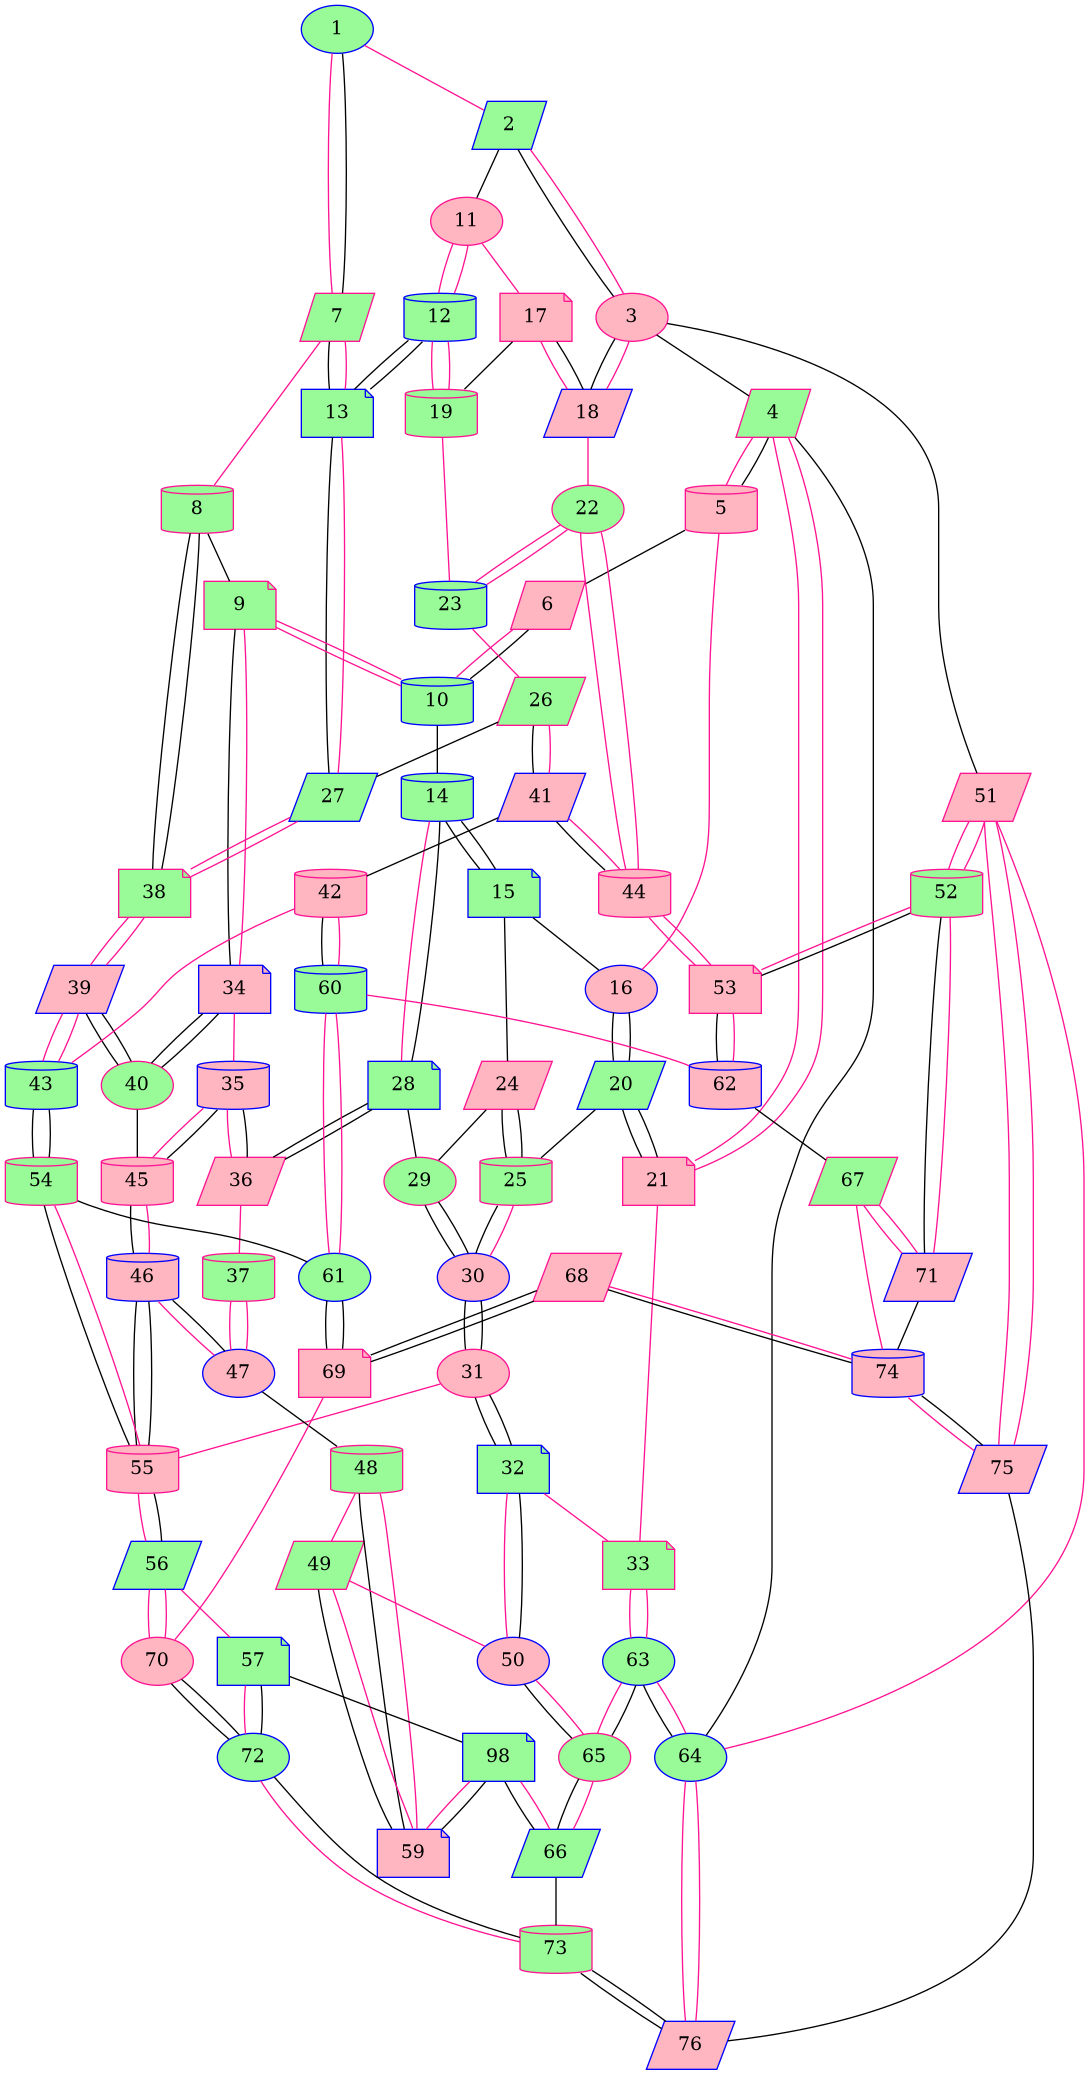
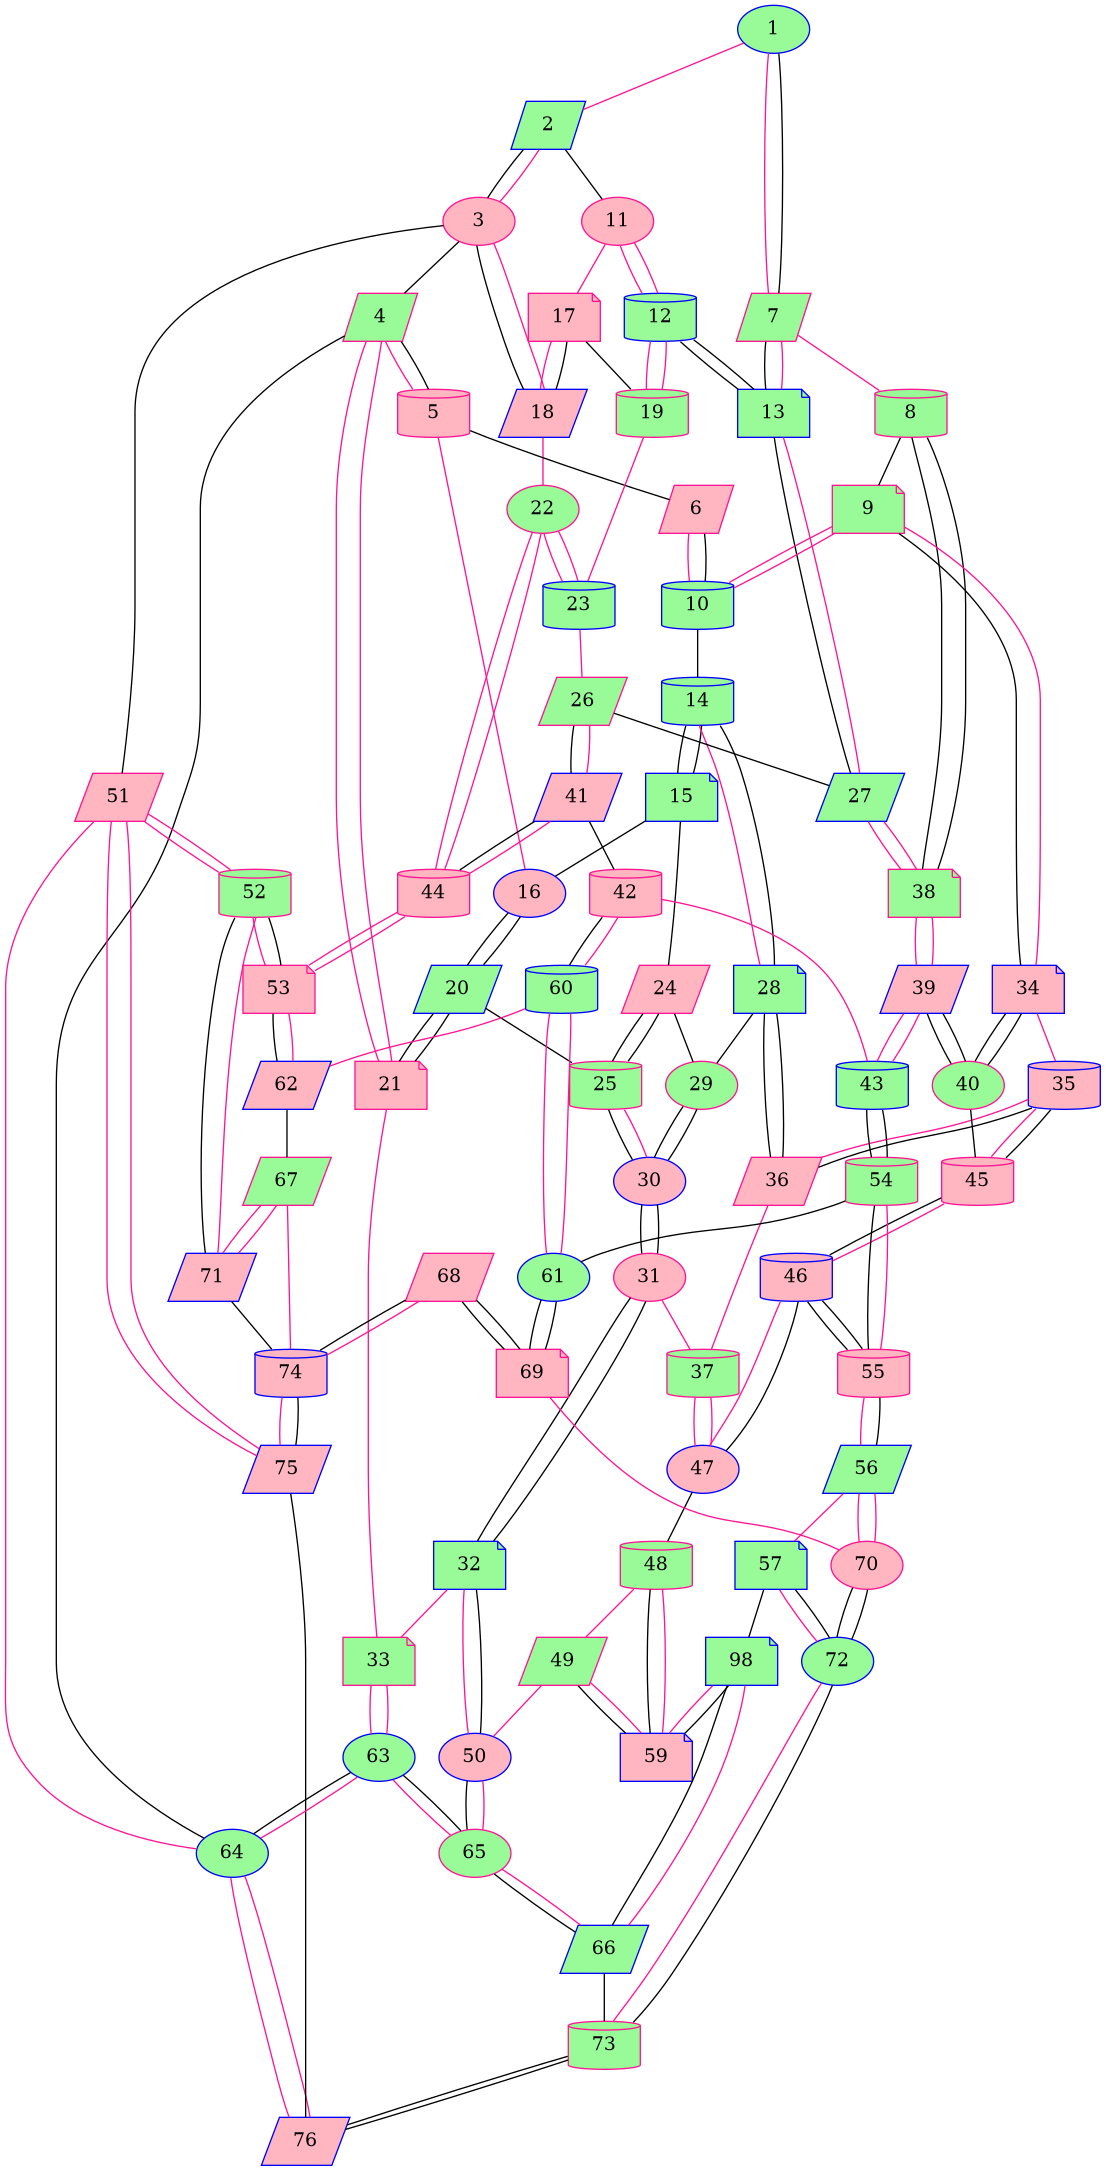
(725, 1085) -> (287, 1085)
(323, 1417) -> (676, 1325)
